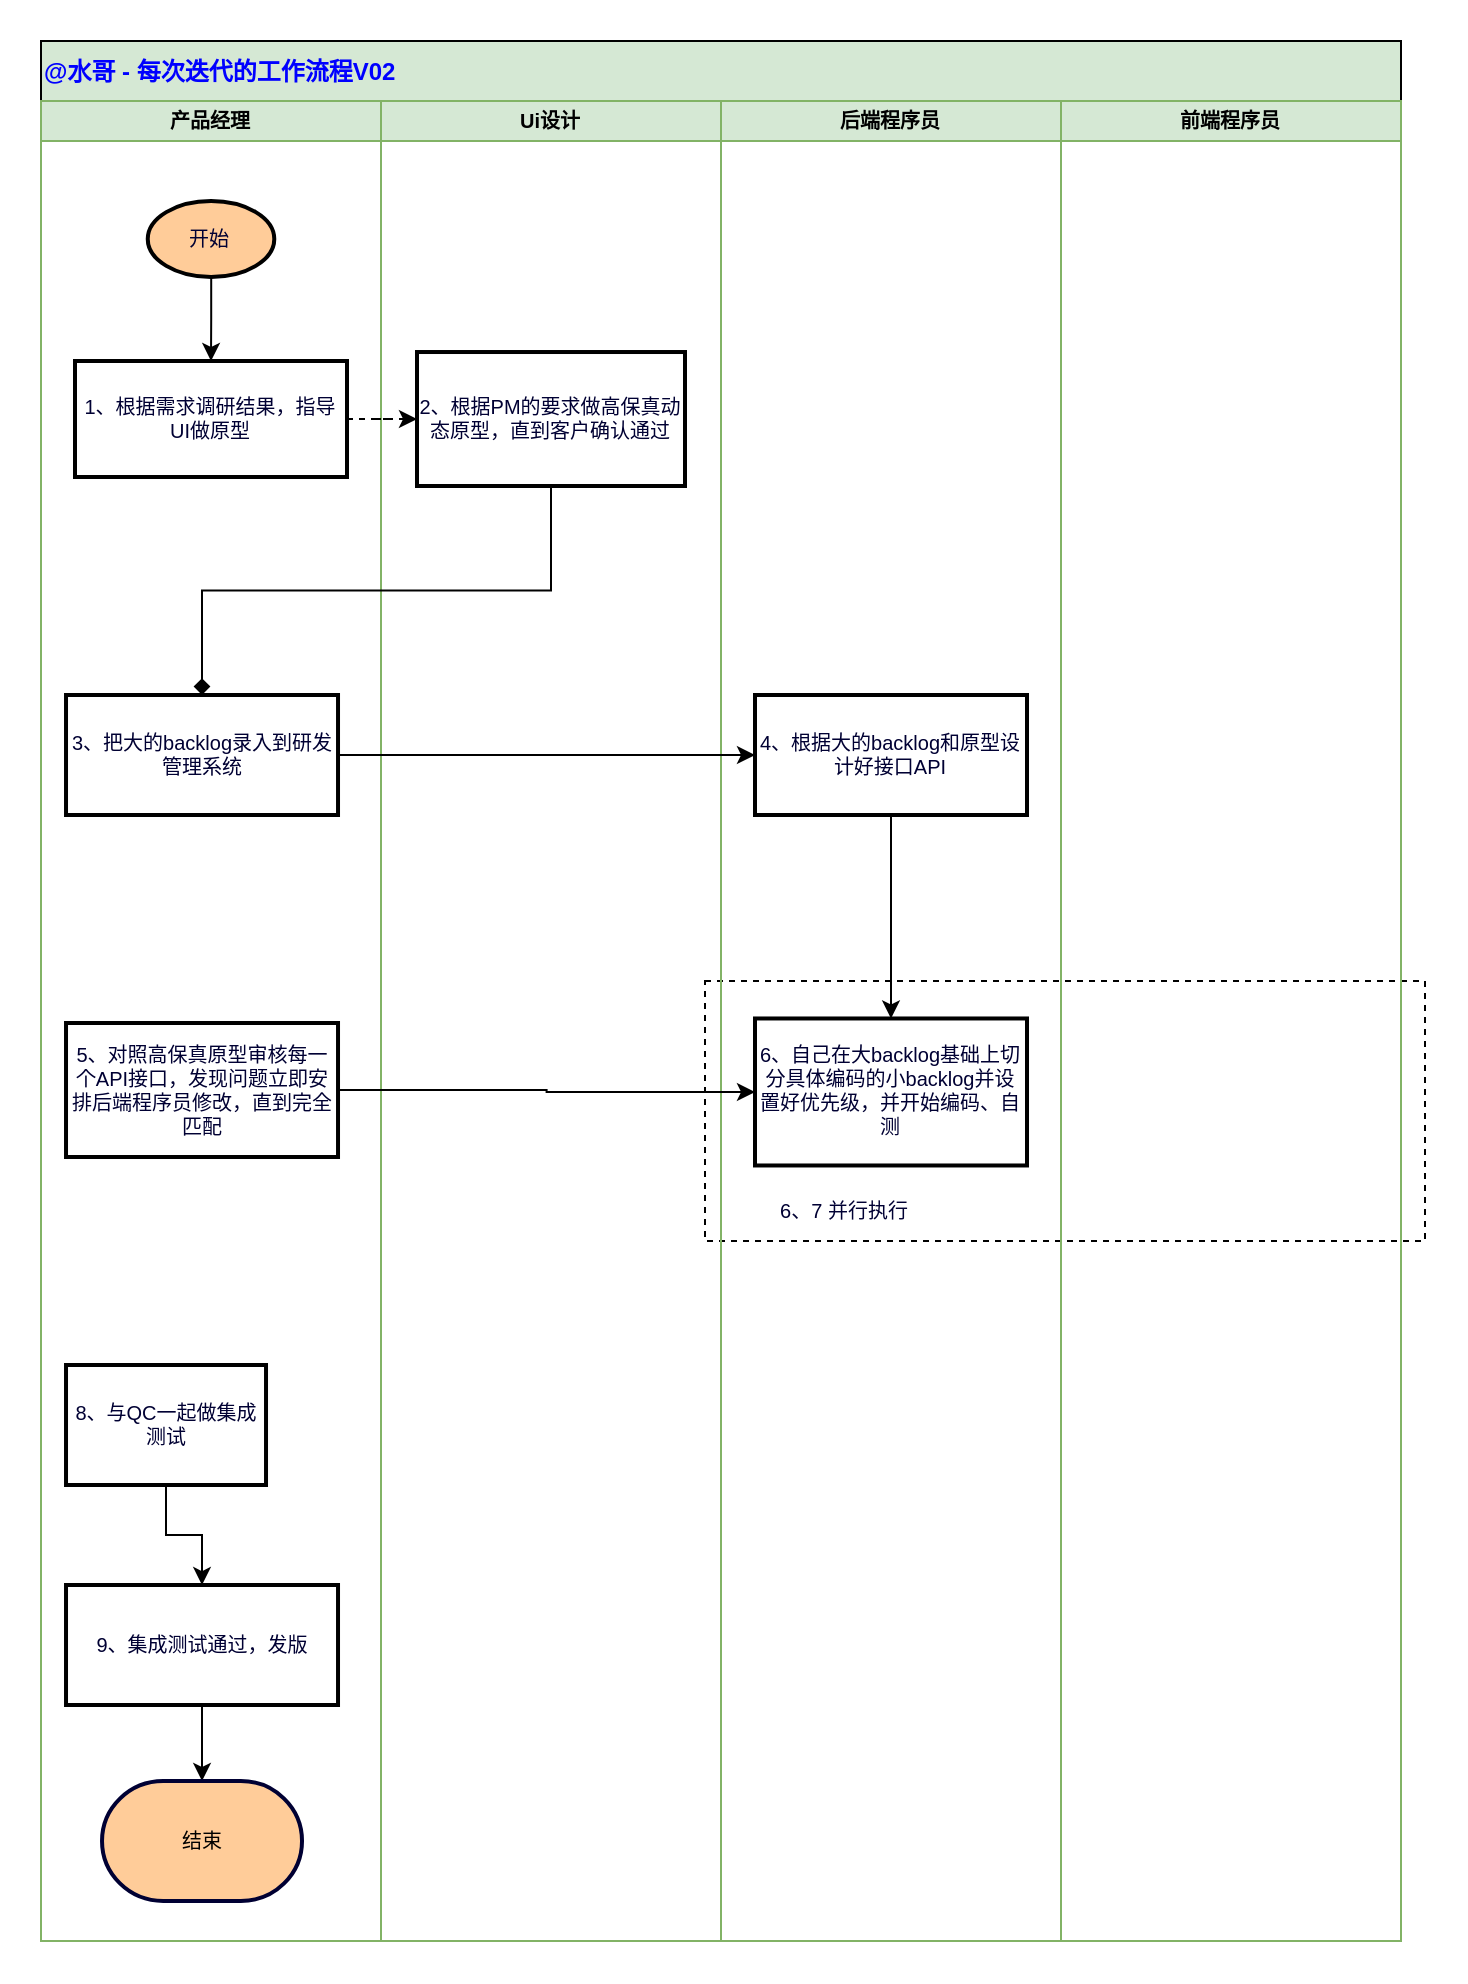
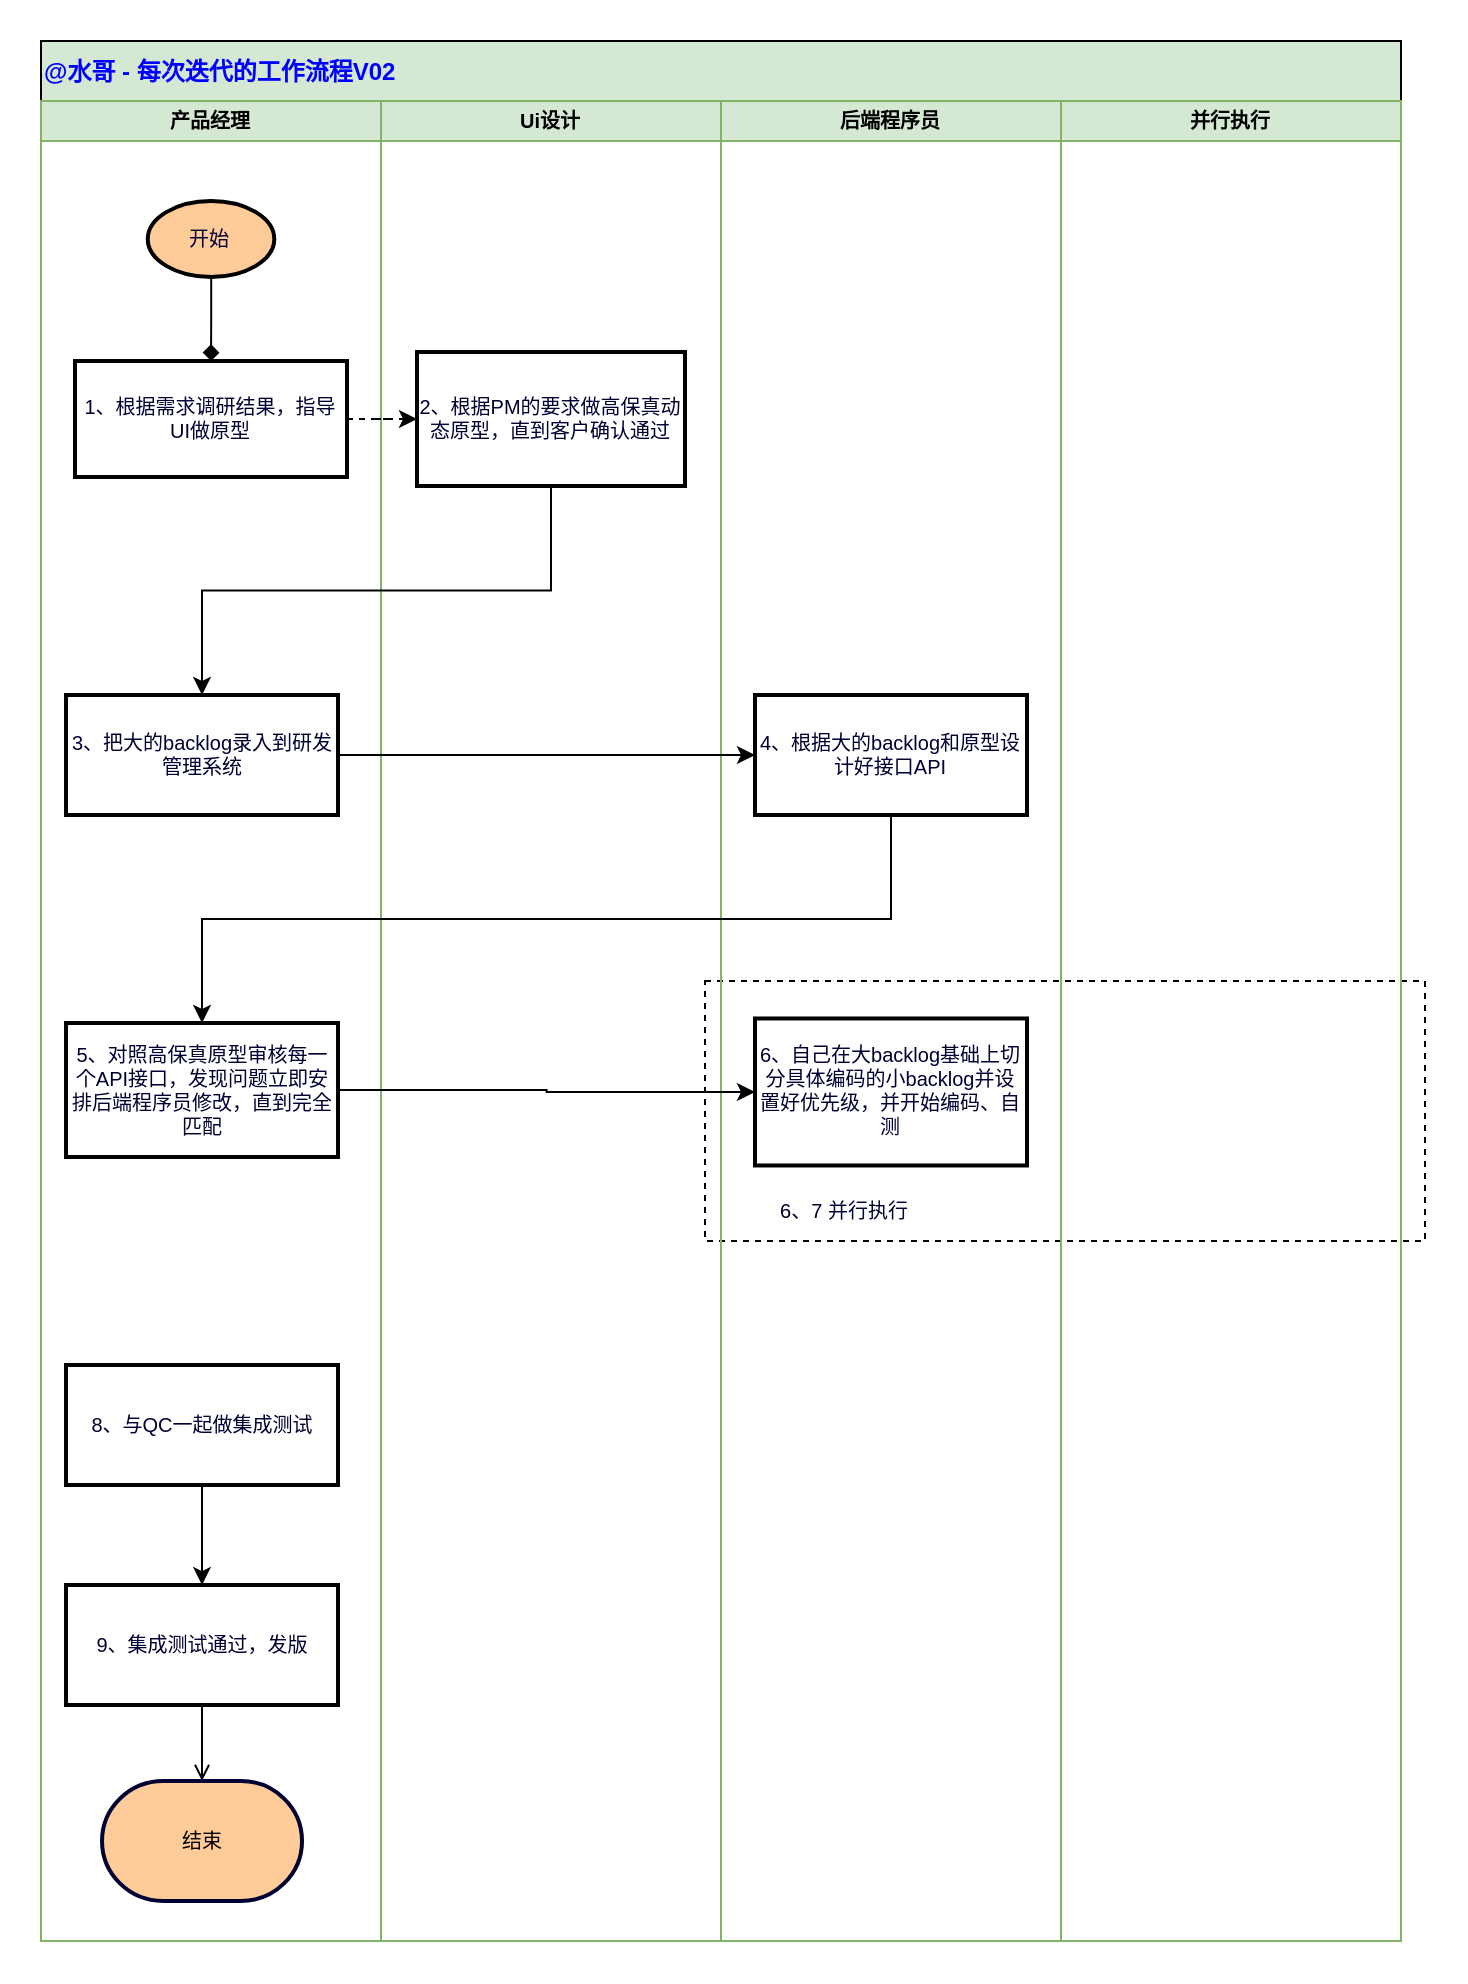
(1230, 121) -> (1230, 121)
(211, 346) -> (211, 345)
(202, 679) -> (202, 680)
(891, 961) -> (551, 919)
(166, 1425) -> (202, 1425)
(202, 1766) -> (202, 1769)
